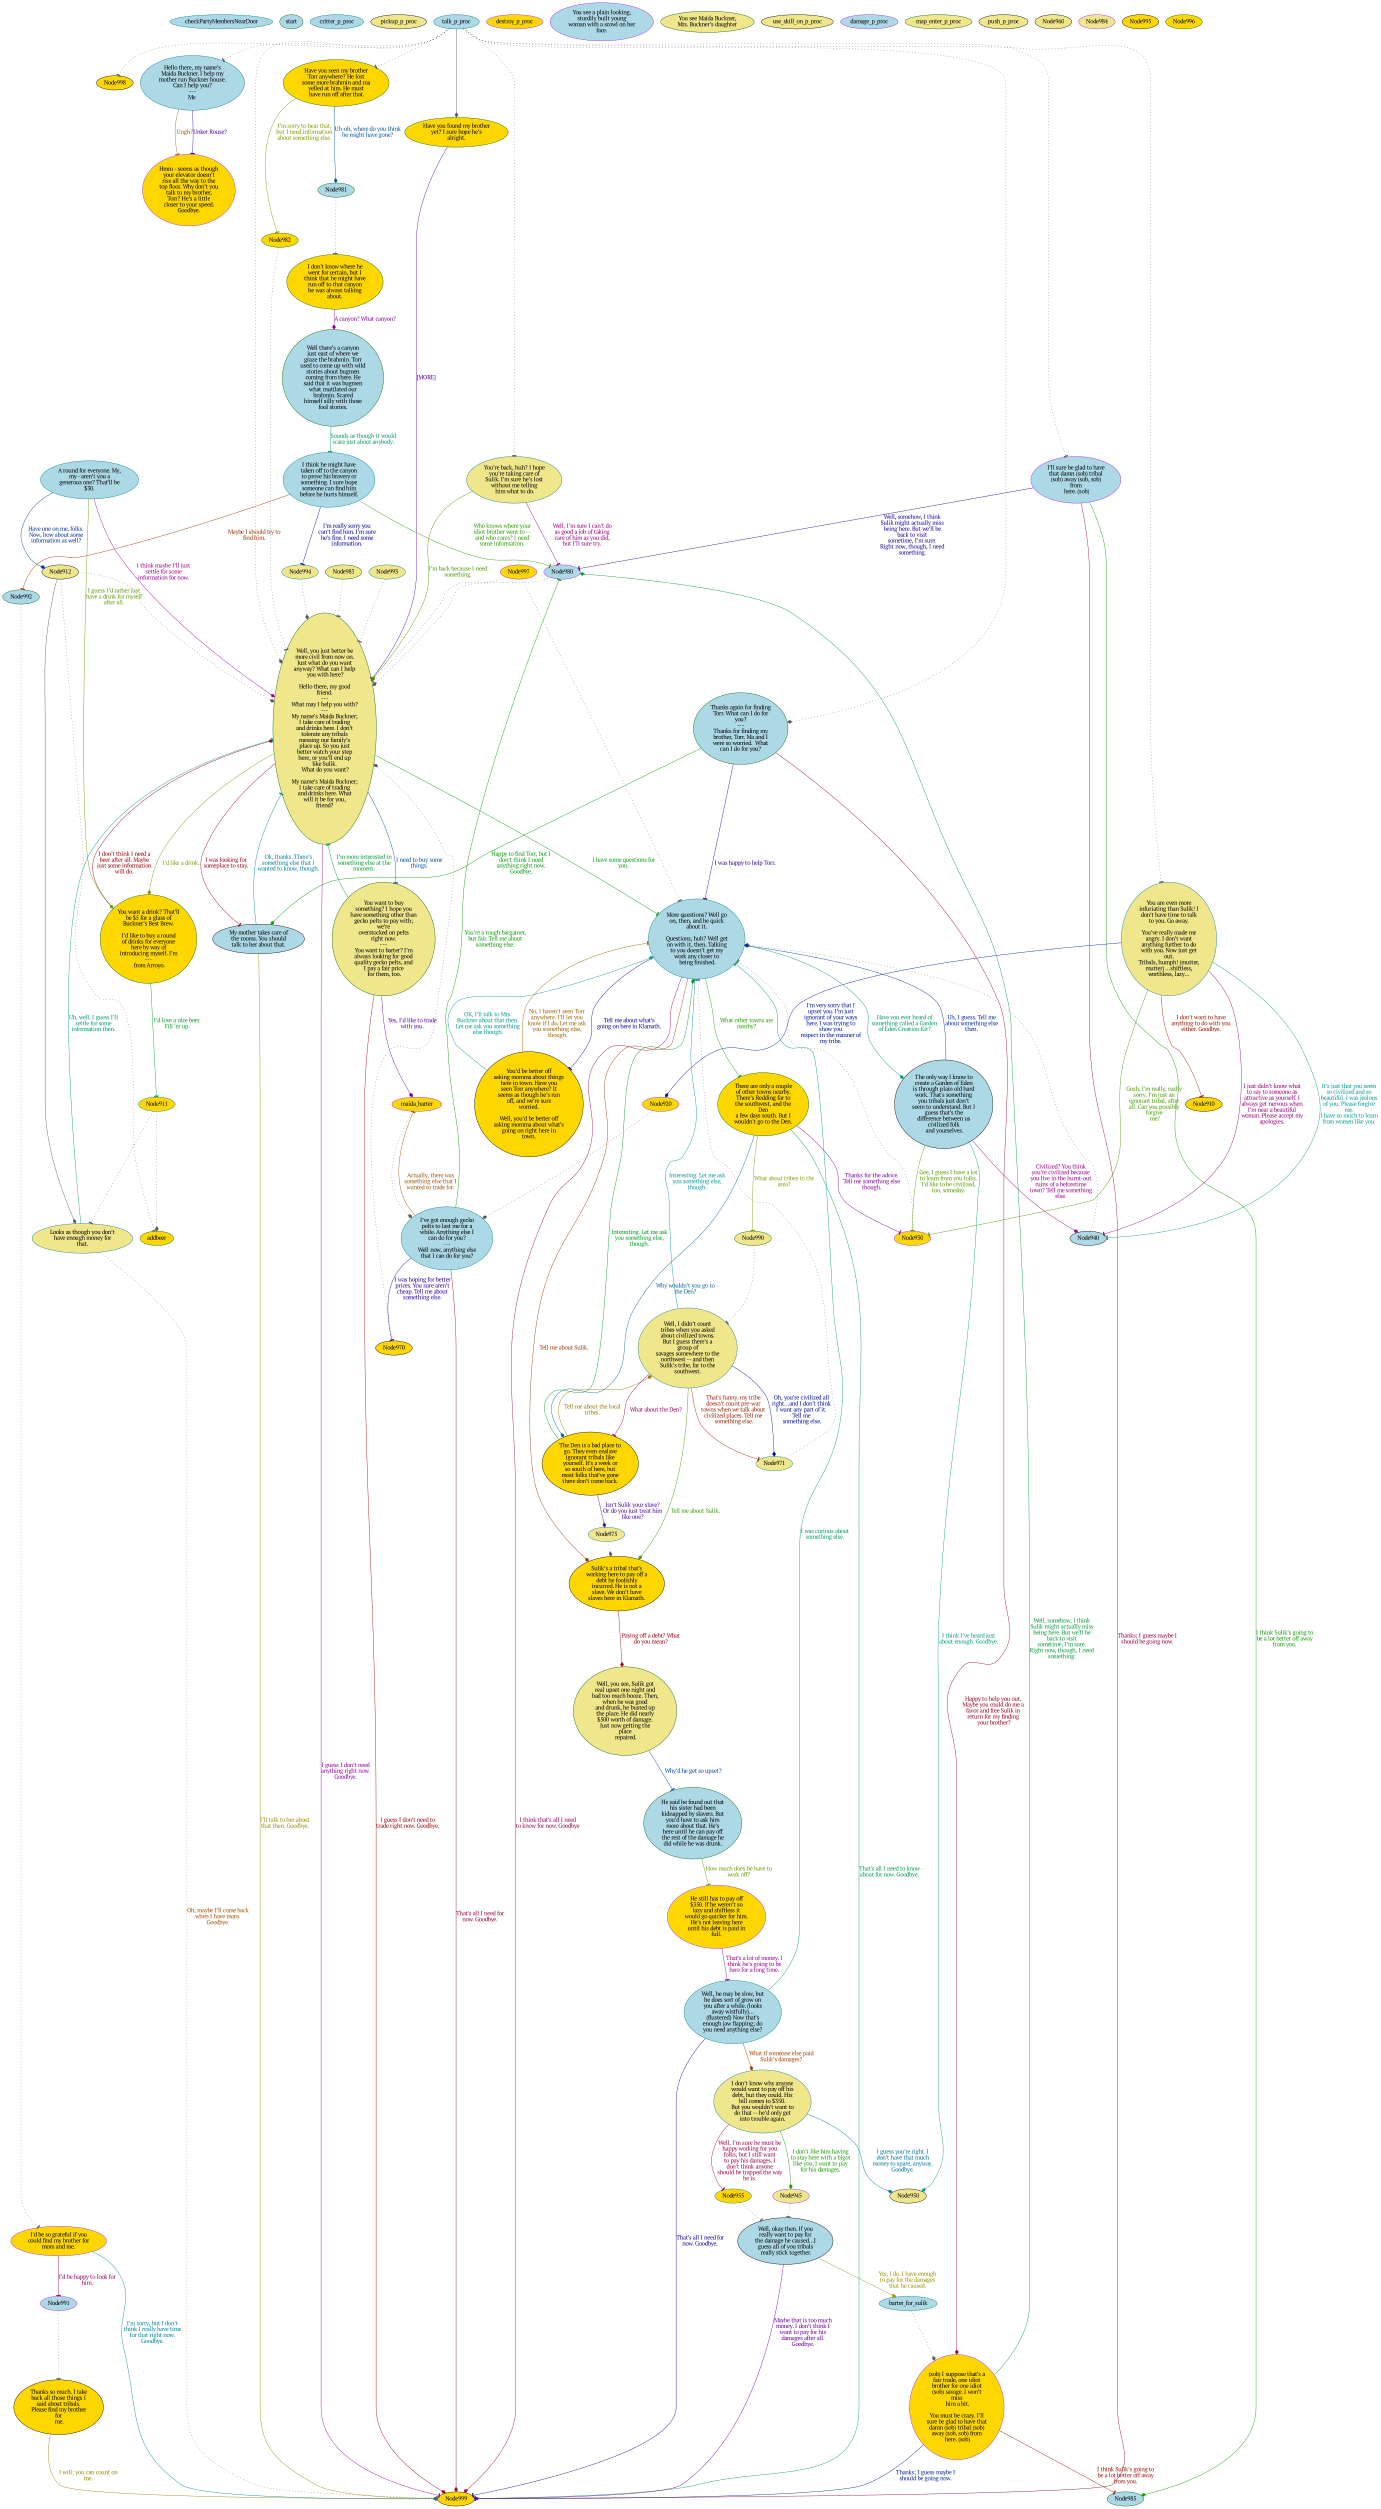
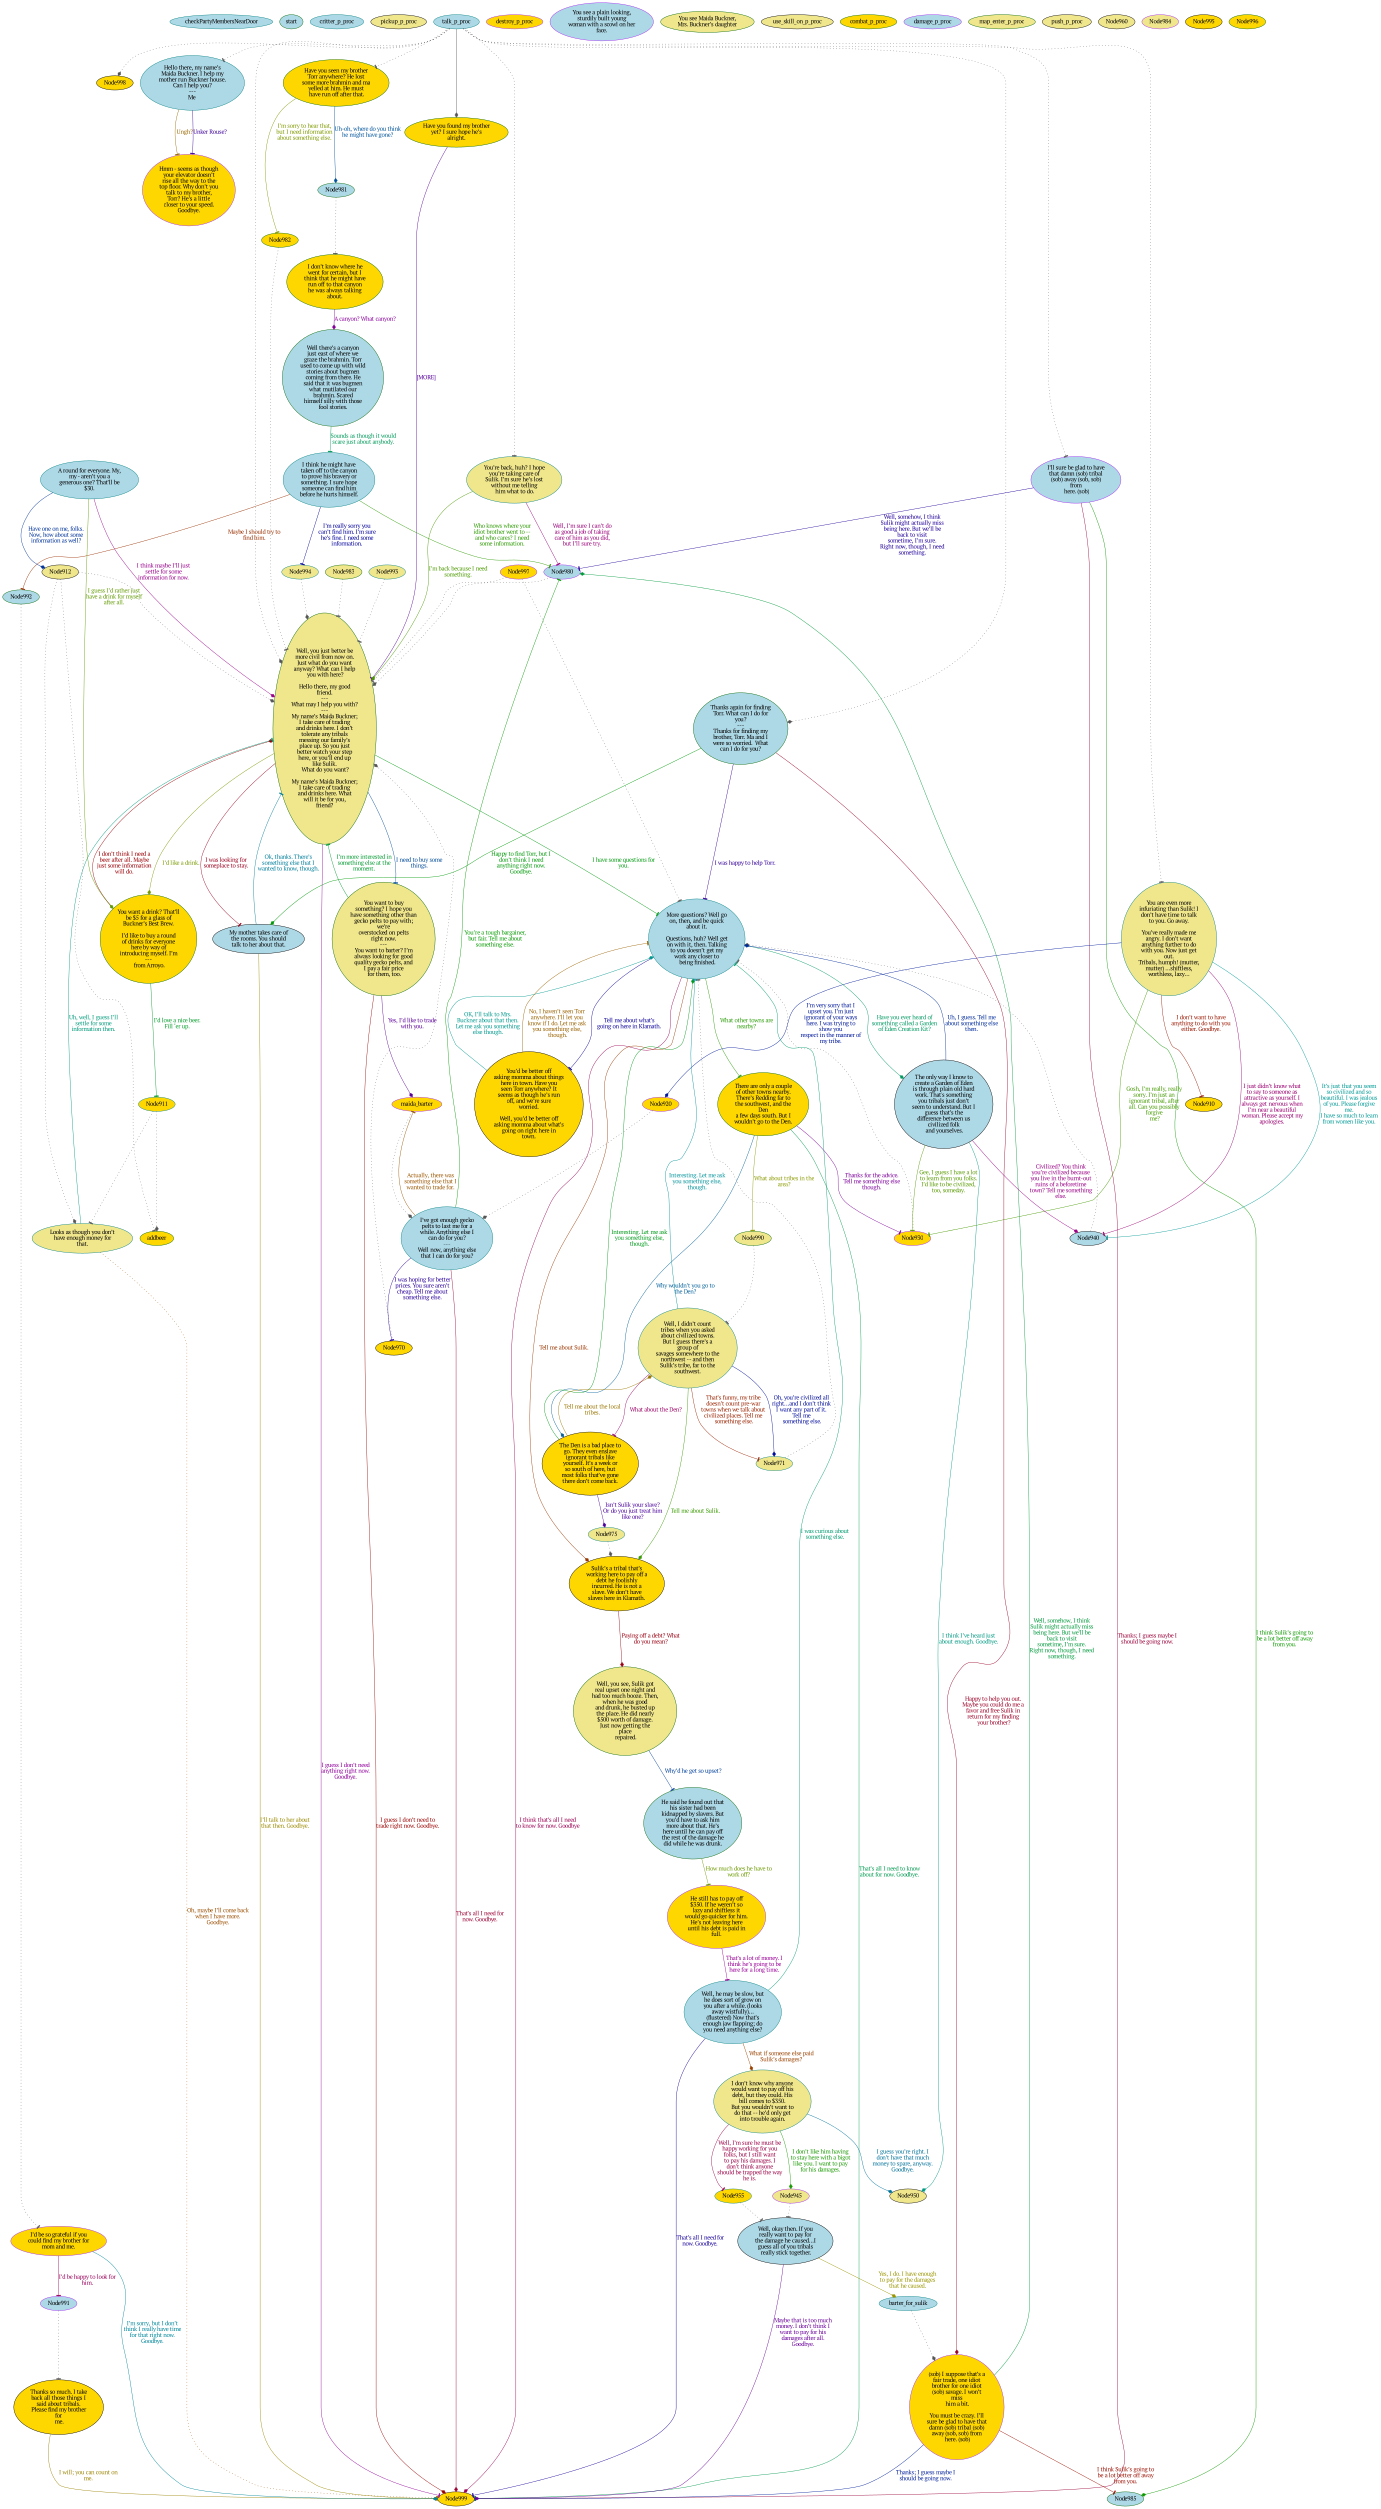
none -> (868, 22)
(256, 44) -> (257, 44)
(45, 901) -> (45, 901)
